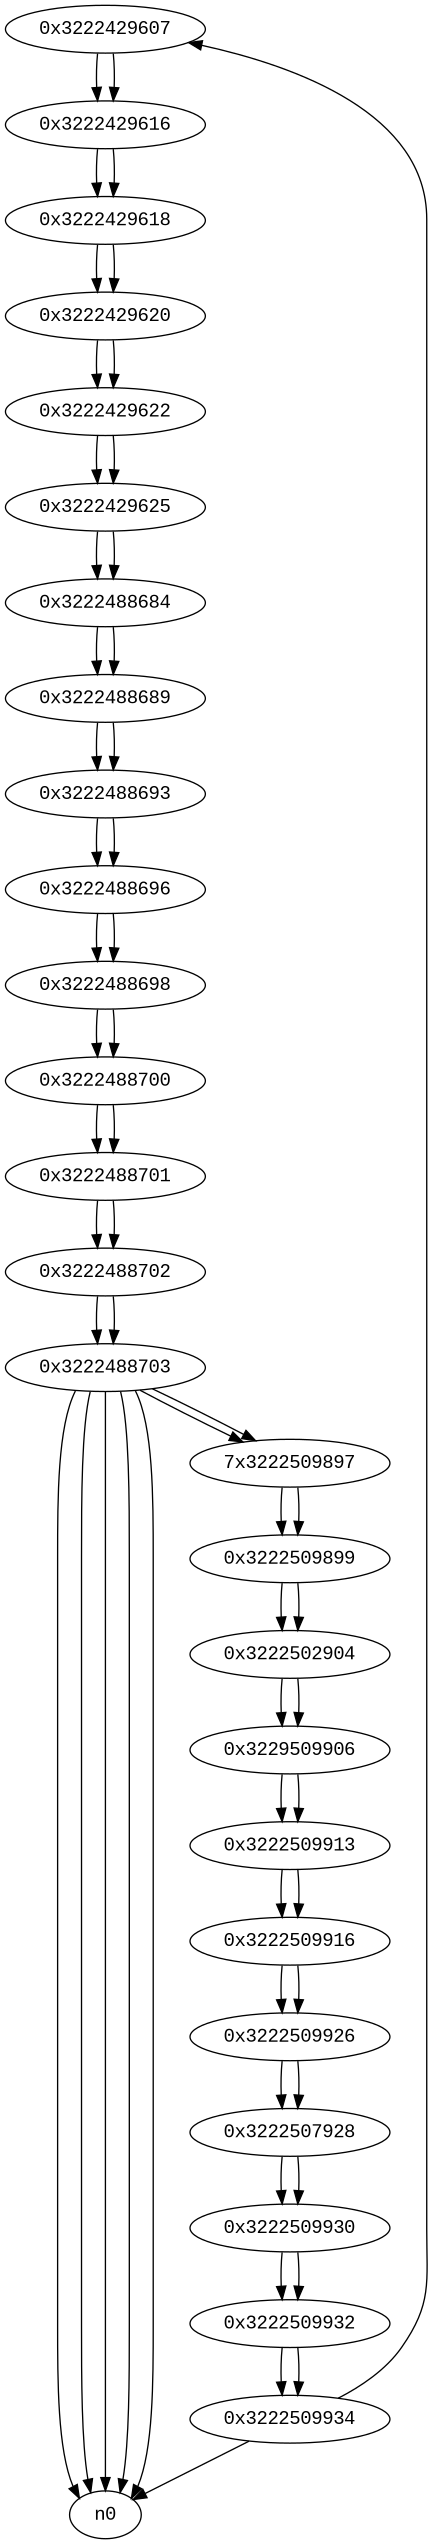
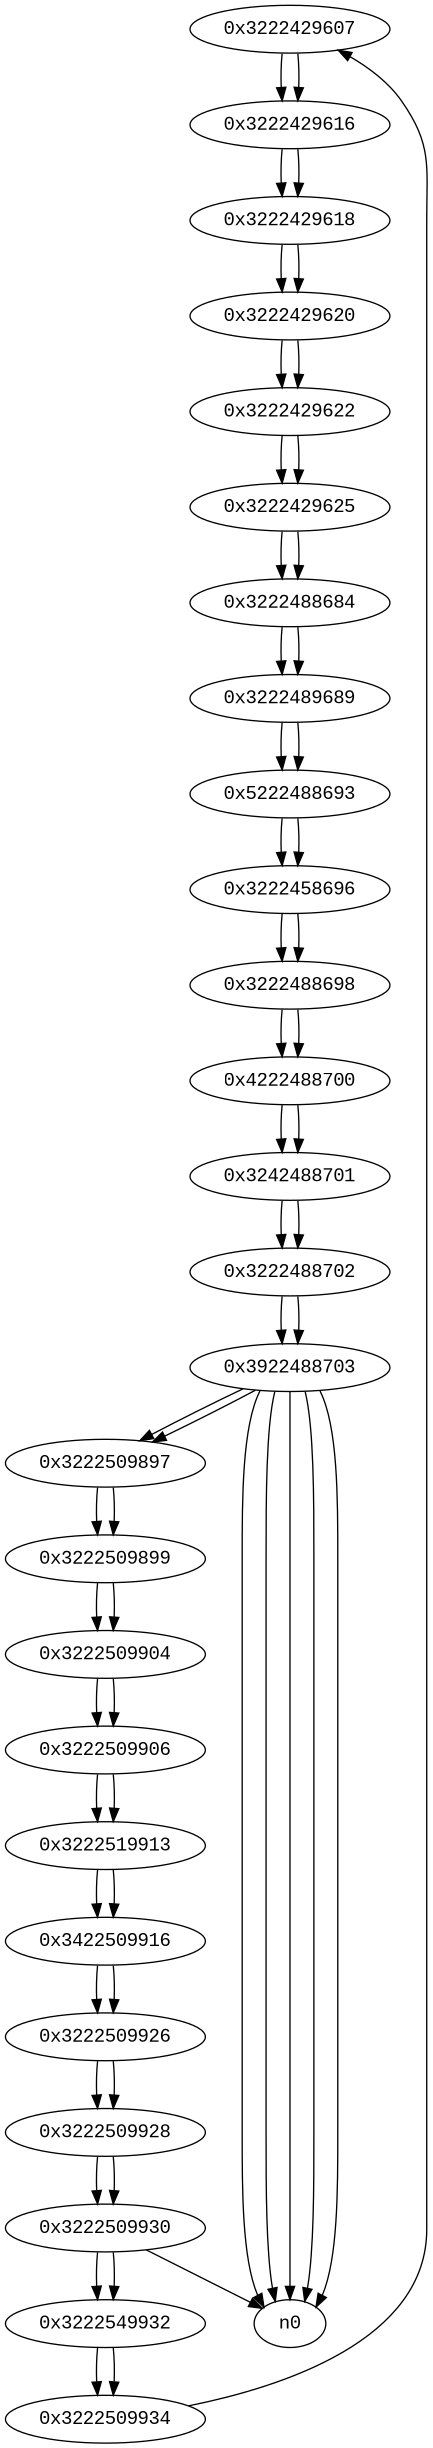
(105, 698) -> (290, 698)
(105, 794) -> (290, 794)
(105, 890) -> (290, 890)
(105, 1081) -> (290, 1081)
(105, 1176) -> (290, 1176)
(105, 1368) -> (290, 1368)
(290, 1463) -> (105, 1463)
(290, 1654) -> (105, 1654)
(290, 1750) -> (105, 1750)
(290, 1846) -> (105, 1846)
(290, 1941) -> (105, 1941)
(290, 2132) -> (105, 2132)
(290, 2324) -> (105, 2324)
(197, 2467) -> (198, 2276)
